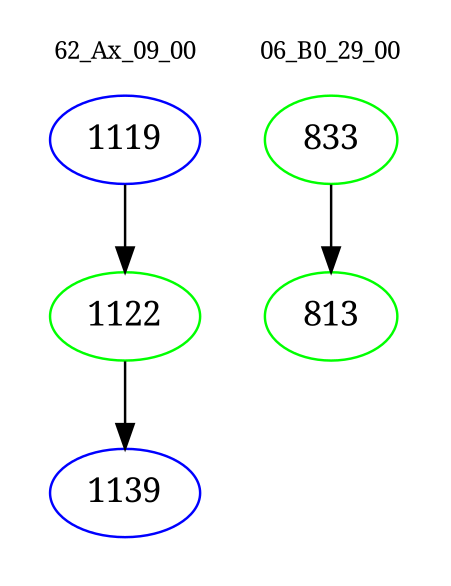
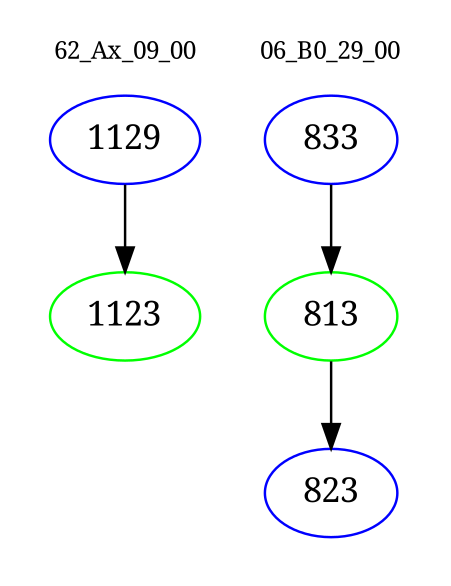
(125, 140) -> (125, 140)
(331, 140) -> (331, 140)
(125, 316) -> (125, 316)
(125, 493) -> none
none -> (331, 493)
